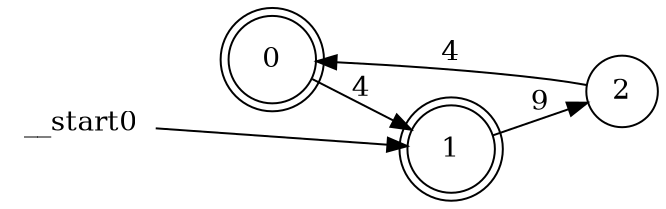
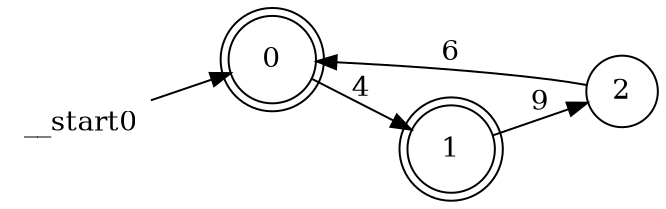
(451, 53) -> (451, 53)
(271, 136) -> (181, 90)
